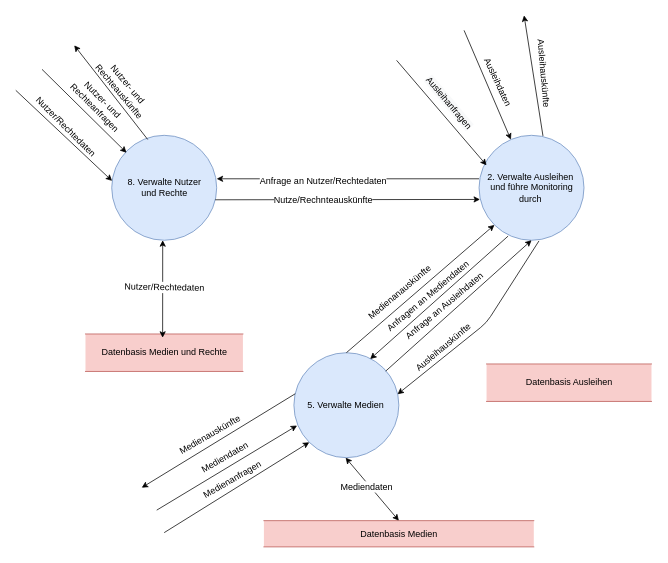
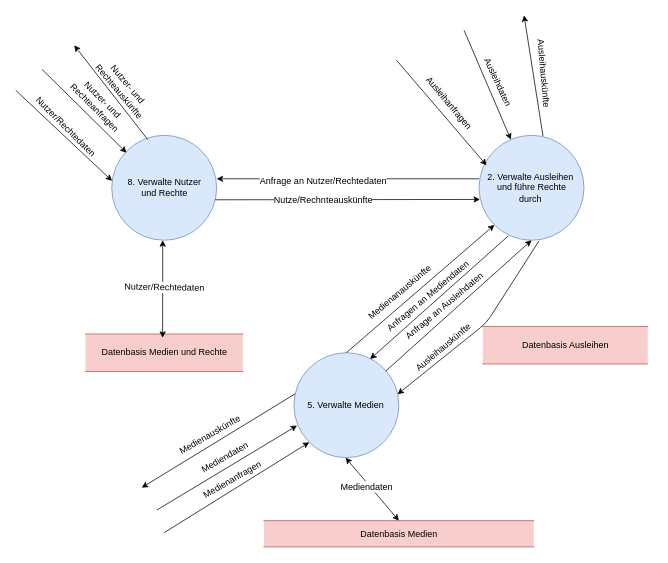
(532, 188) -> (532, 188)
(569, 383) -> (565, 345)
